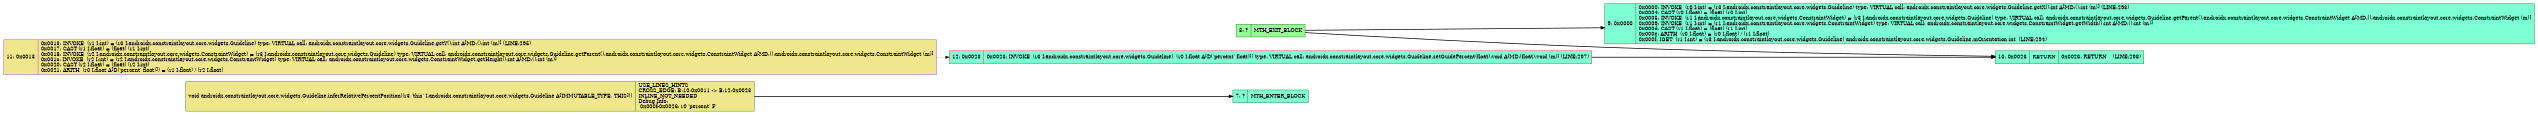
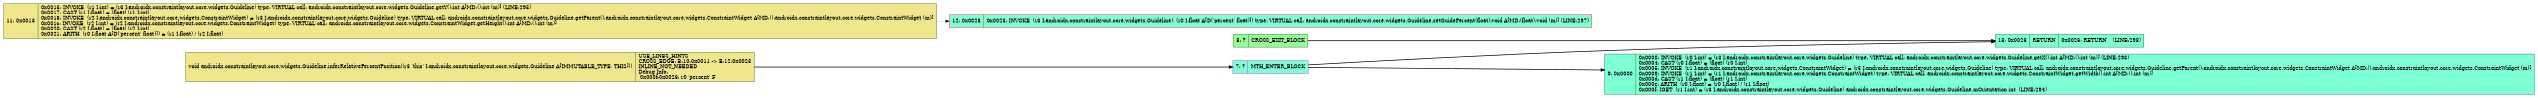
(1453, 29) -> (1455, 69)
(1278, 30) -> (1278, 41)
(470, 57) -> (470, 21)
(1792, 57) -> (1650, 49)
(1271, 96) -> (1271, 67)
